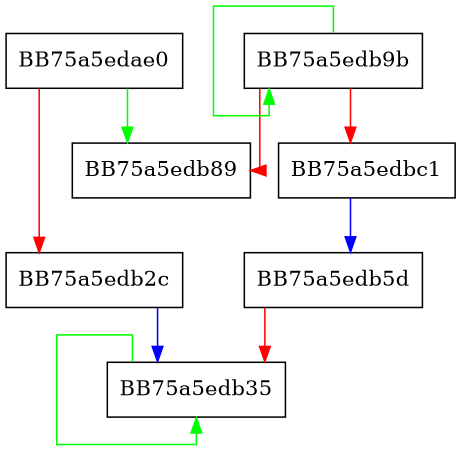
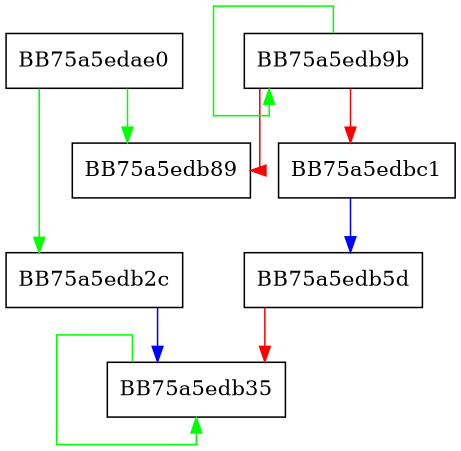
(39, 163) -> (39, 163)
